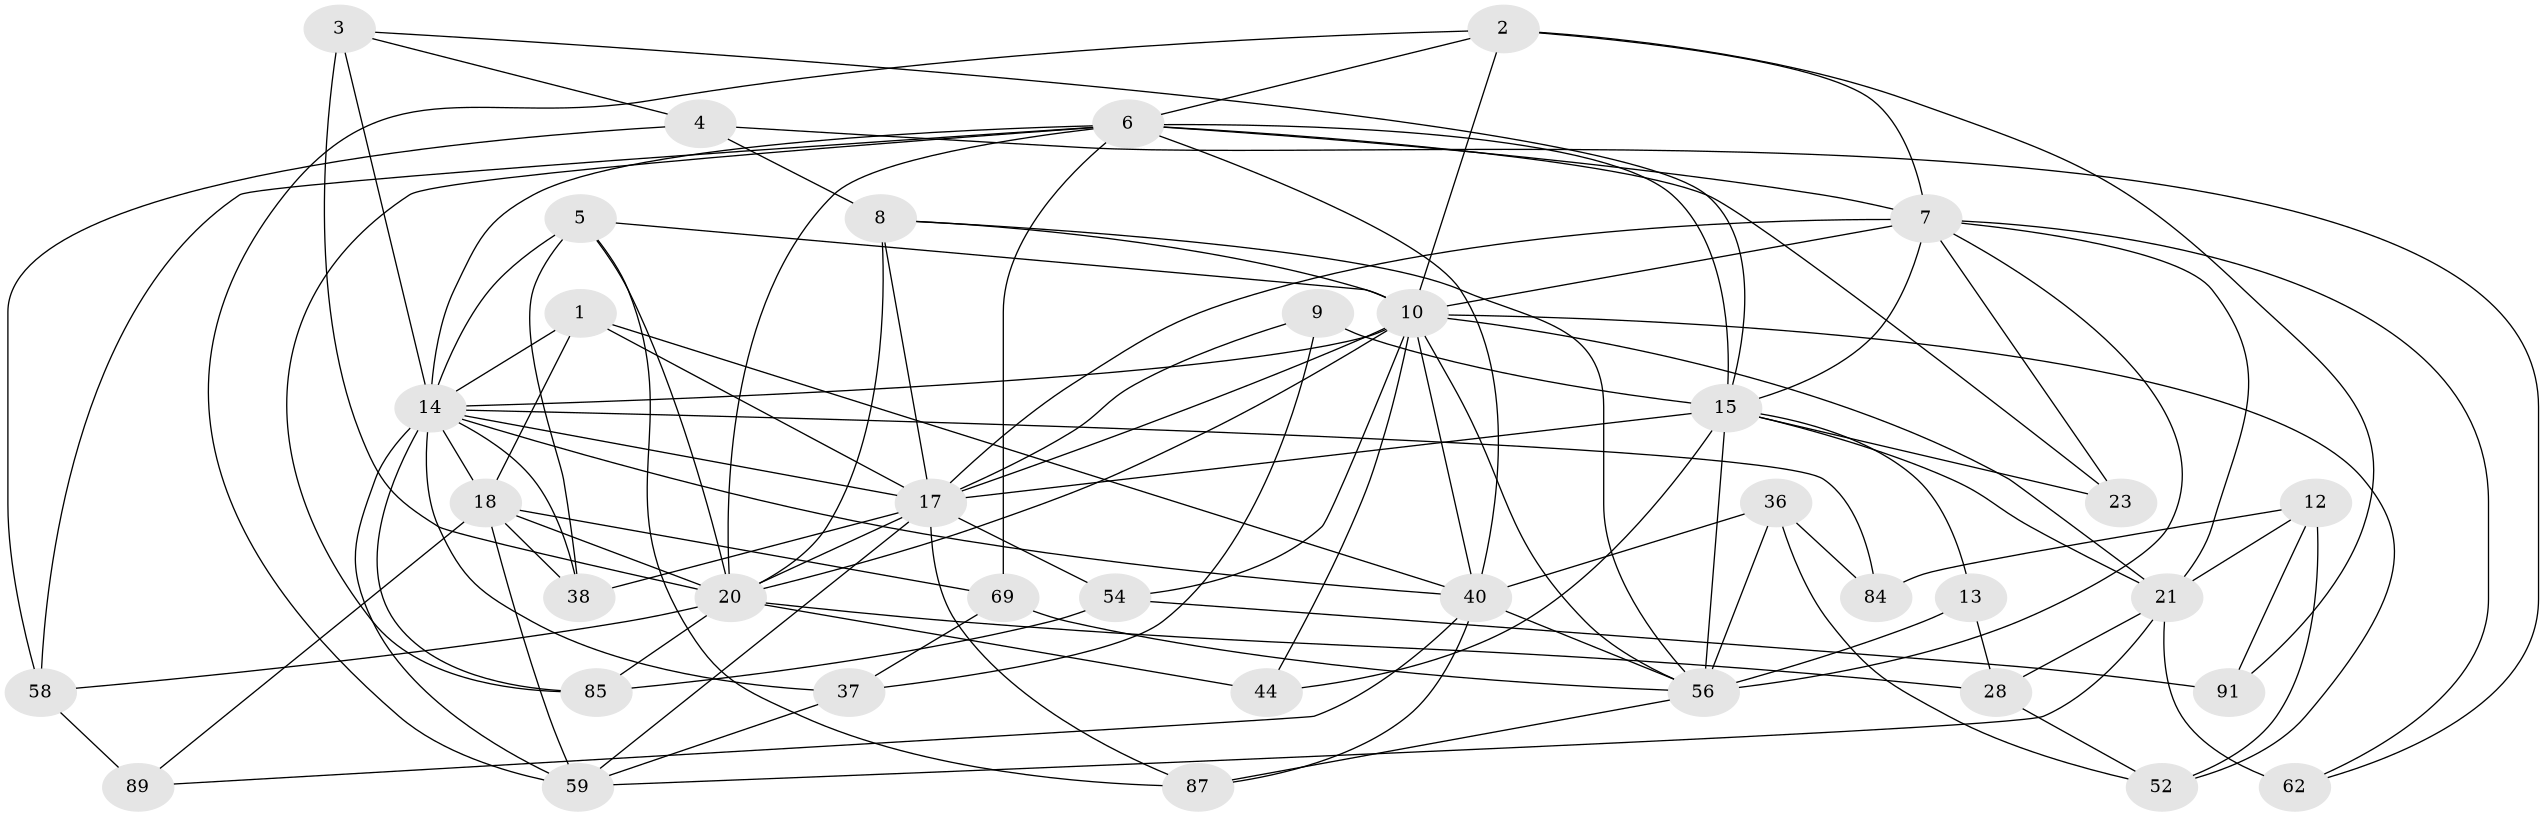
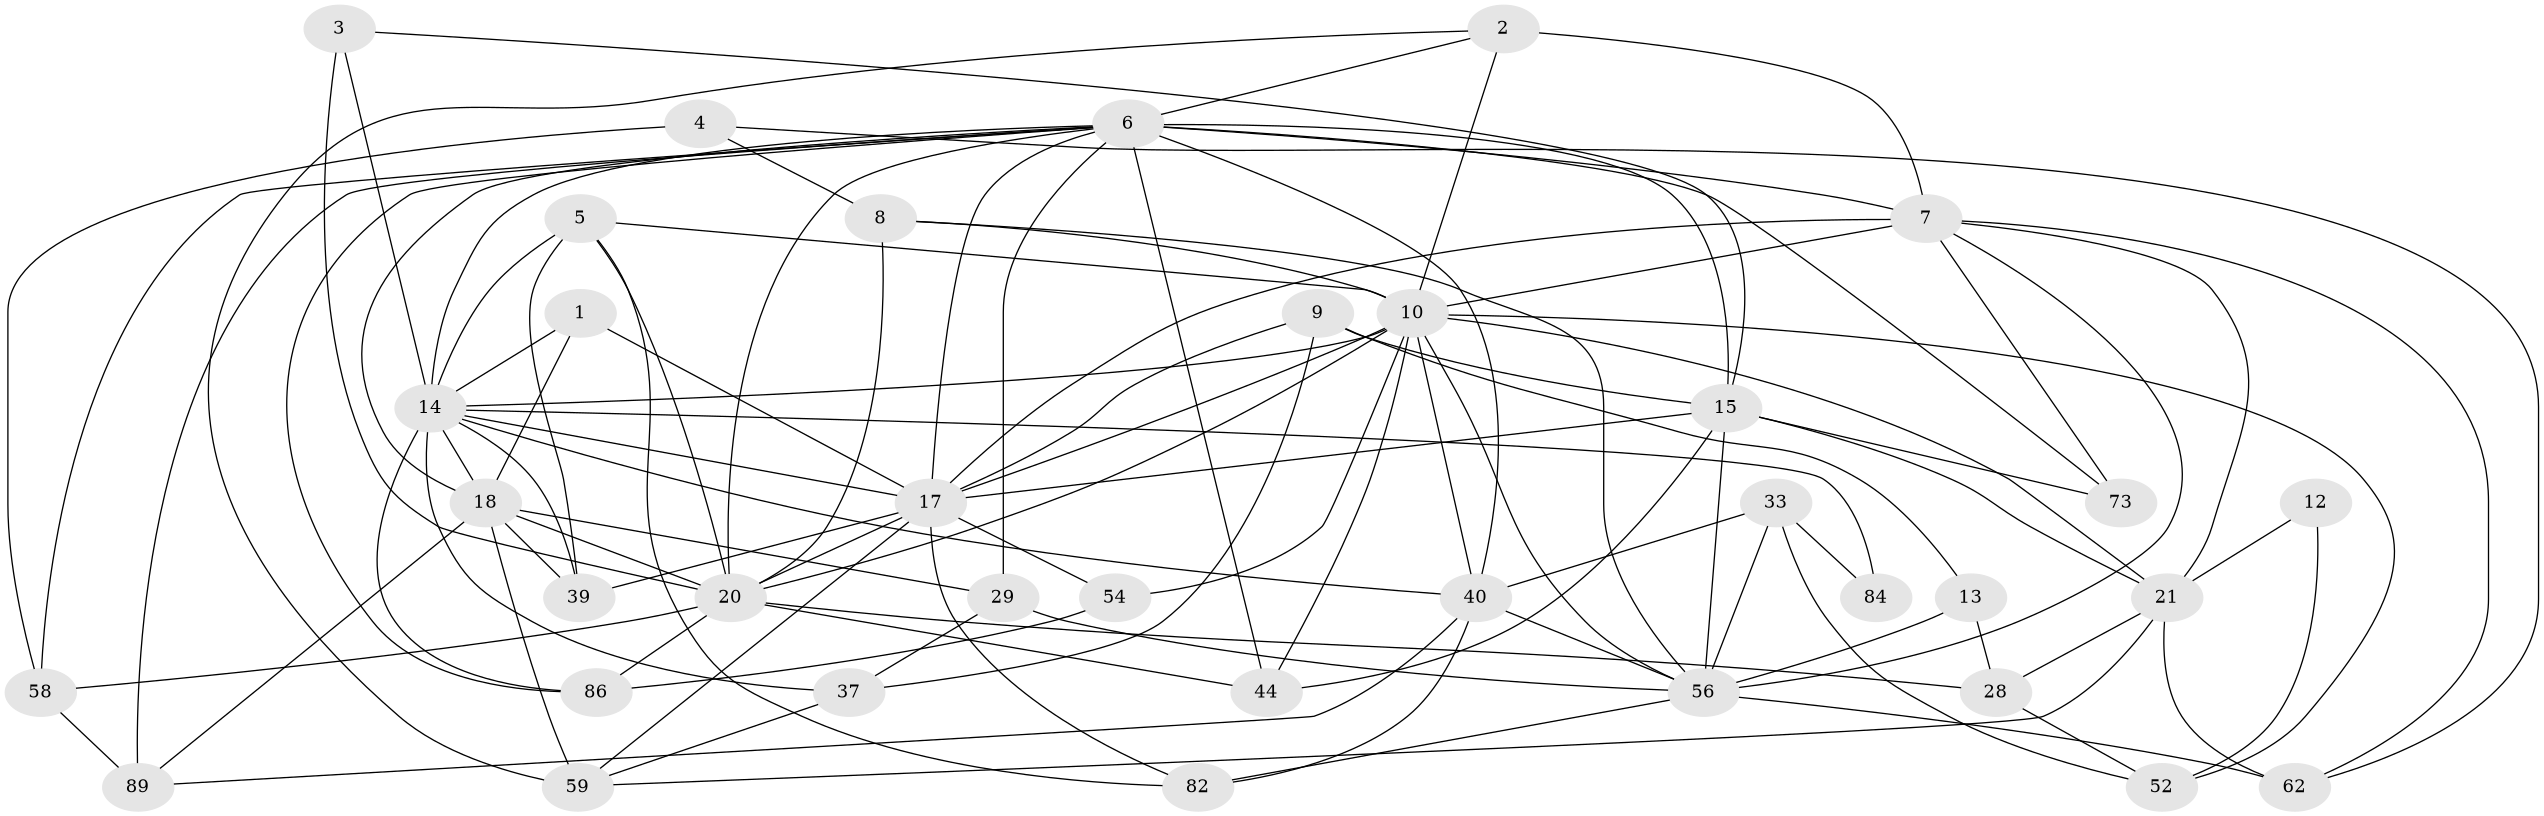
(520, 76) -> none
none -> (472, 196)
none -> (340, 200)
(1860, 349) -> none
(906, 361) -> (958, 271)
none -> (1194, 395)
(1070, 469) -> none
(1909, 472) -> (1668, 429)
(1776, 503) -> (1776, 503)
(2121, 503) -> (2121, 503)
(2082, 543) -> none
(579, 598) -> (579, 598)
(1003, 598) -> (1003, 598)
(405, 669) -> none
(596, 693) -> (596, 693)
(2229, 693) -> none
none -> (2002, 729)
(1198, 787) -> (1198, 787)
